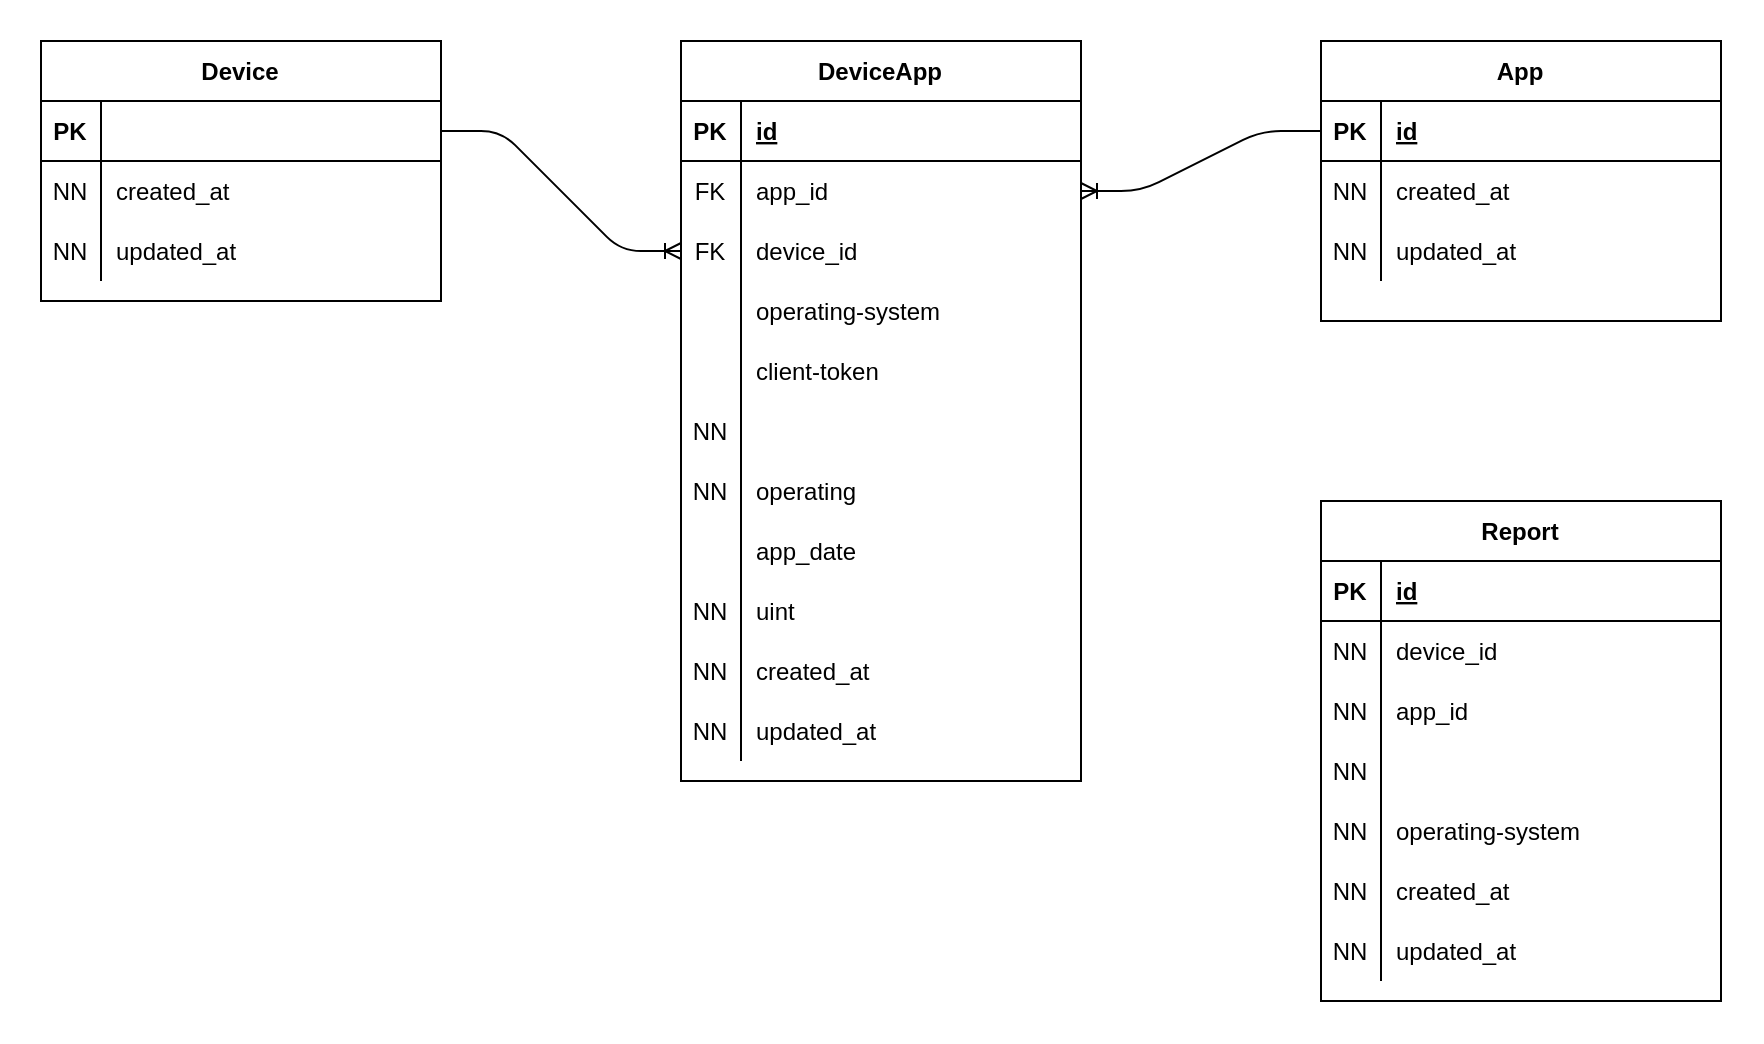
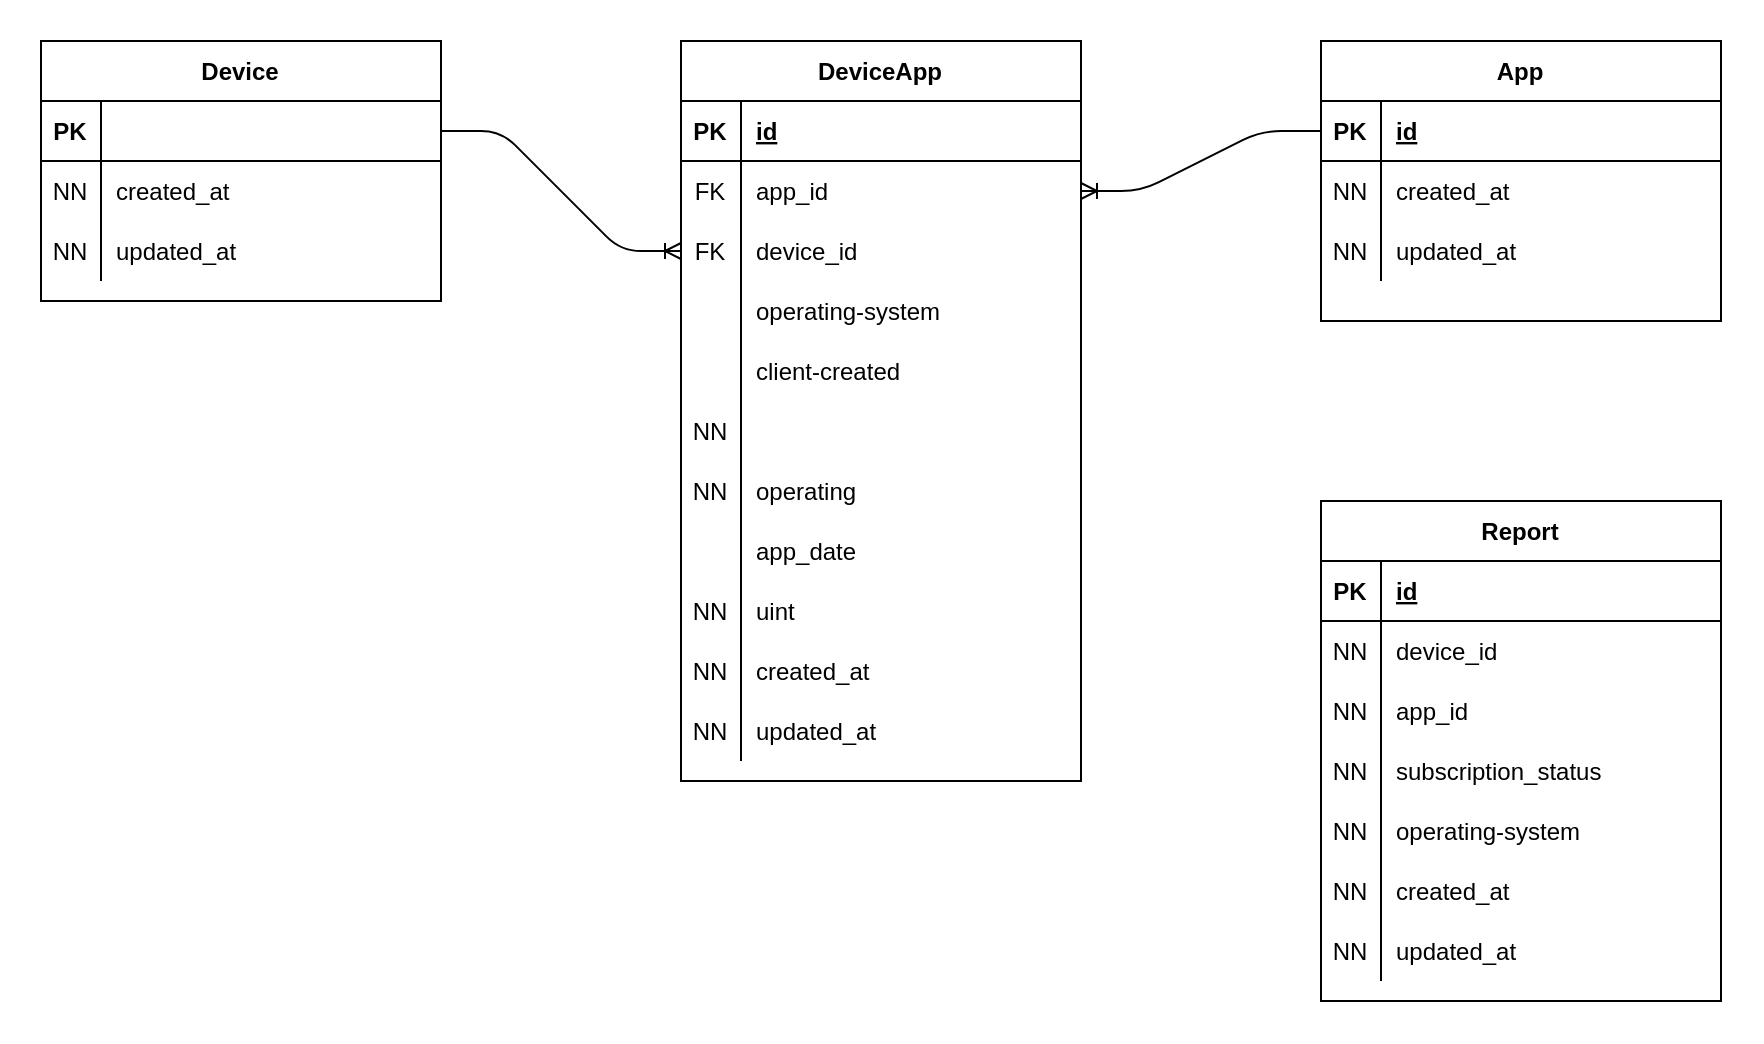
(830, 372) -> (844, 372)
none -> (1551, 771)
